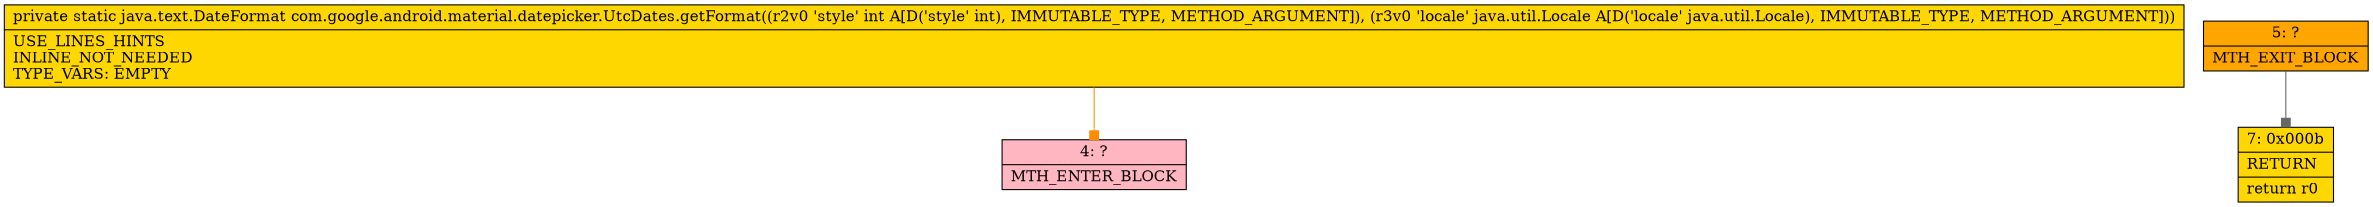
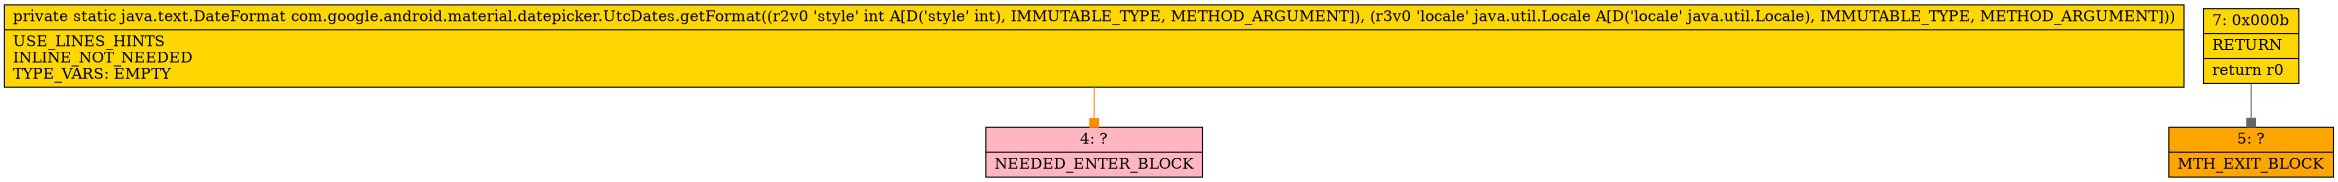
(2286, 93) -> (2251, 100)
(1094, 177) -> (1094, 164)
